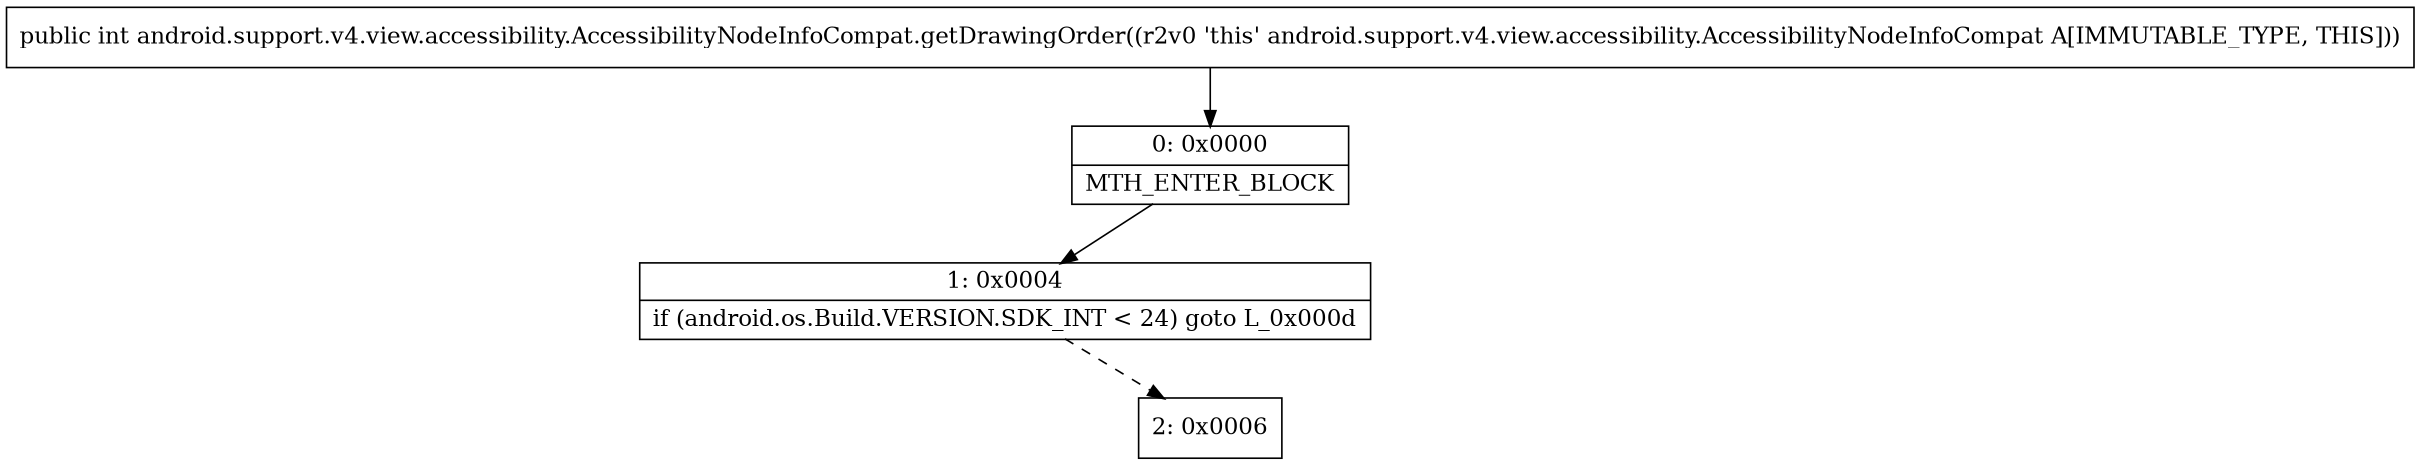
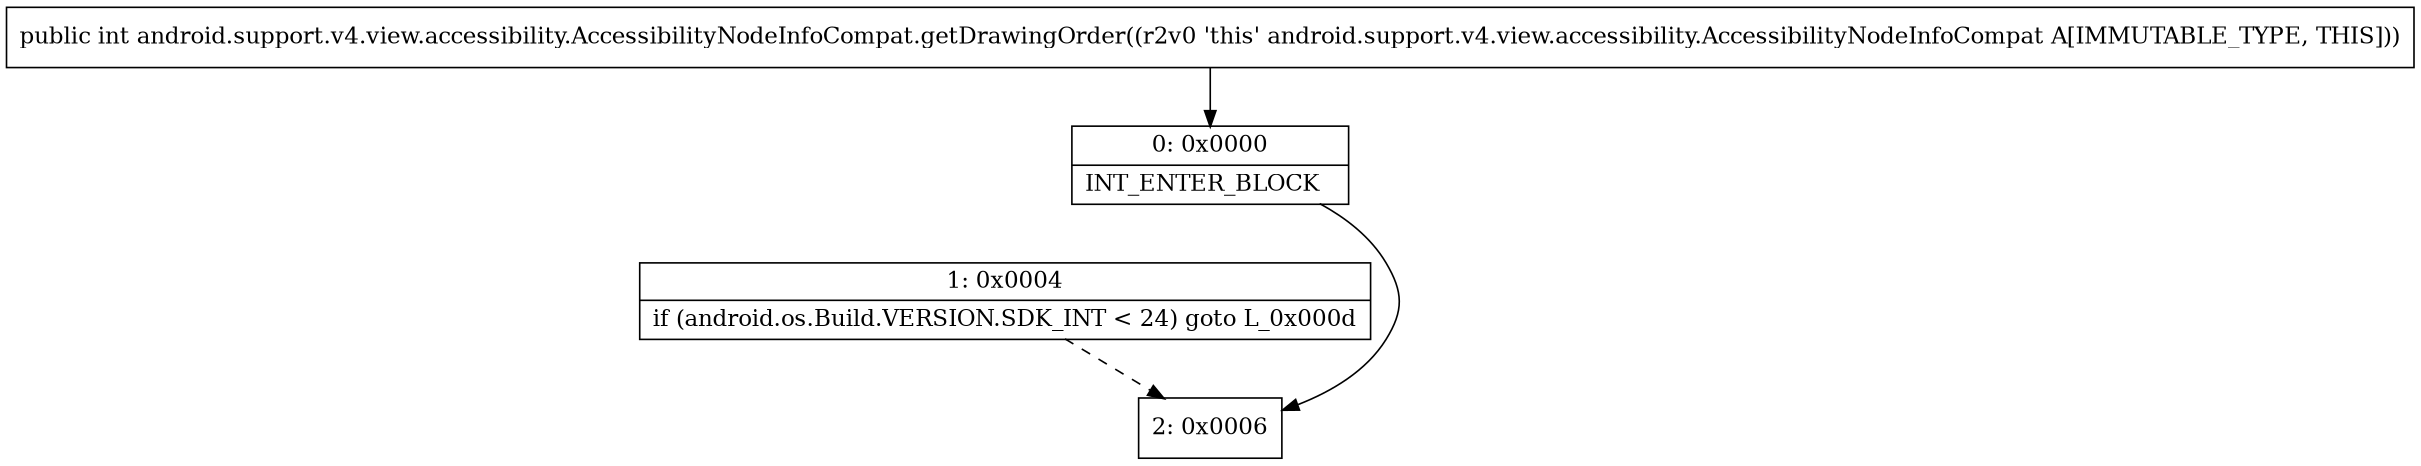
(1210, 184) -> (1203, 184)
(1114, 229) -> (1398, 312)
